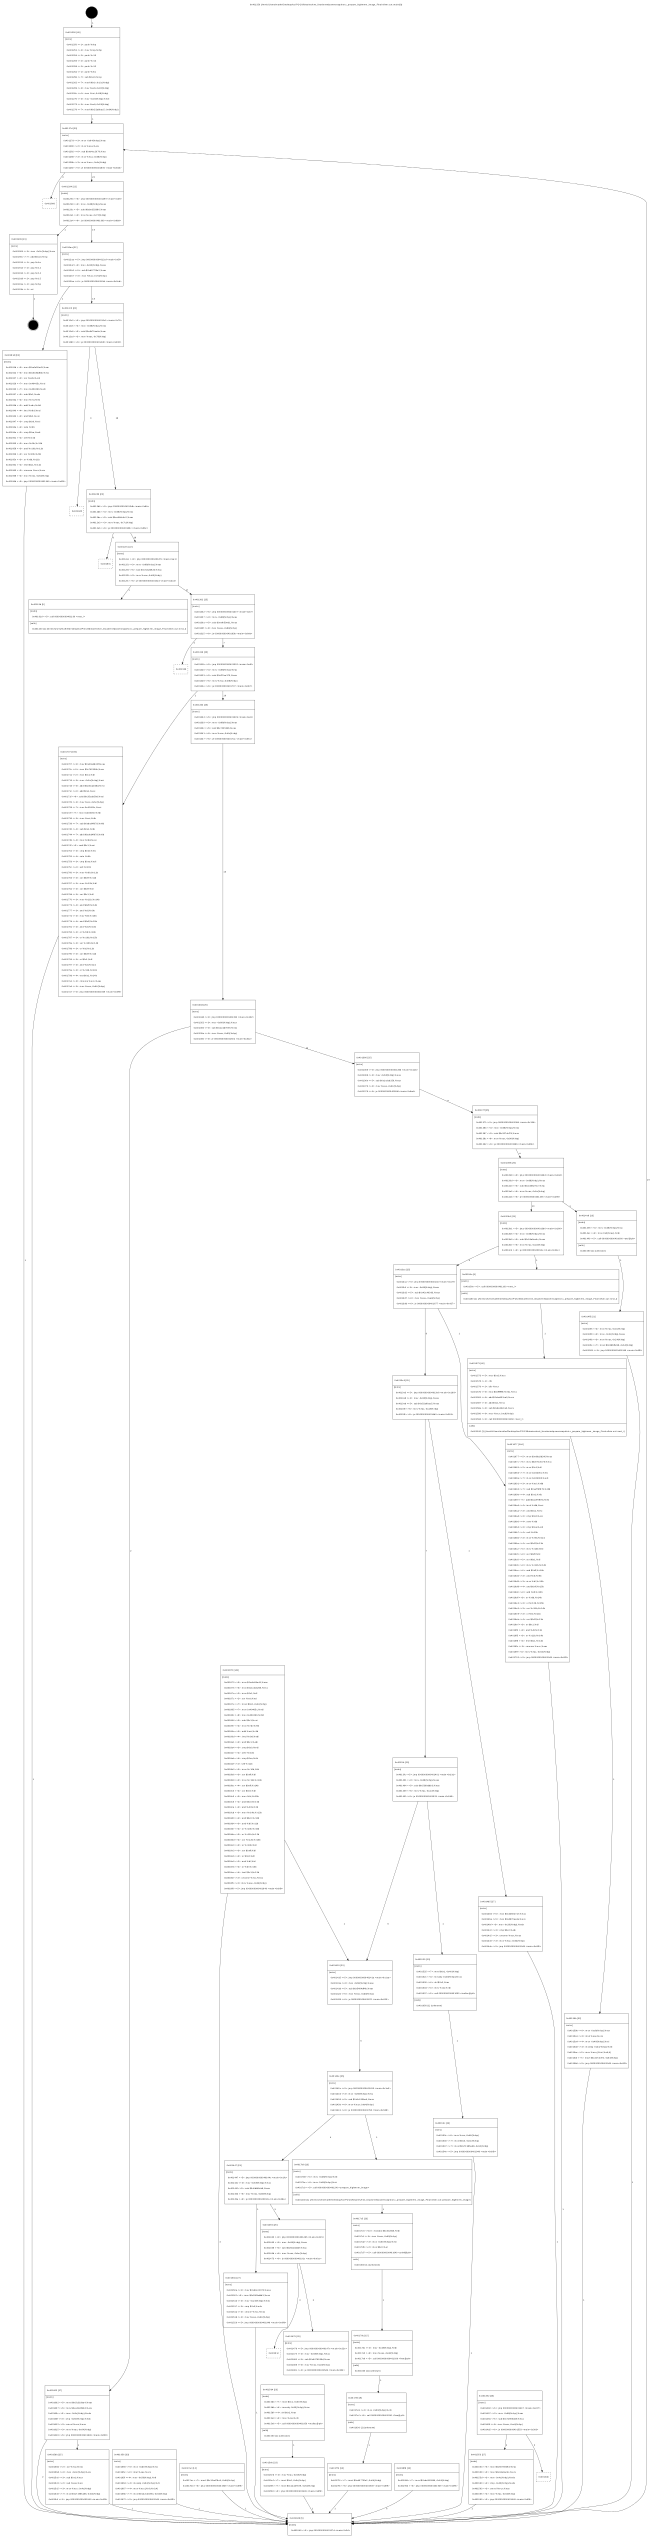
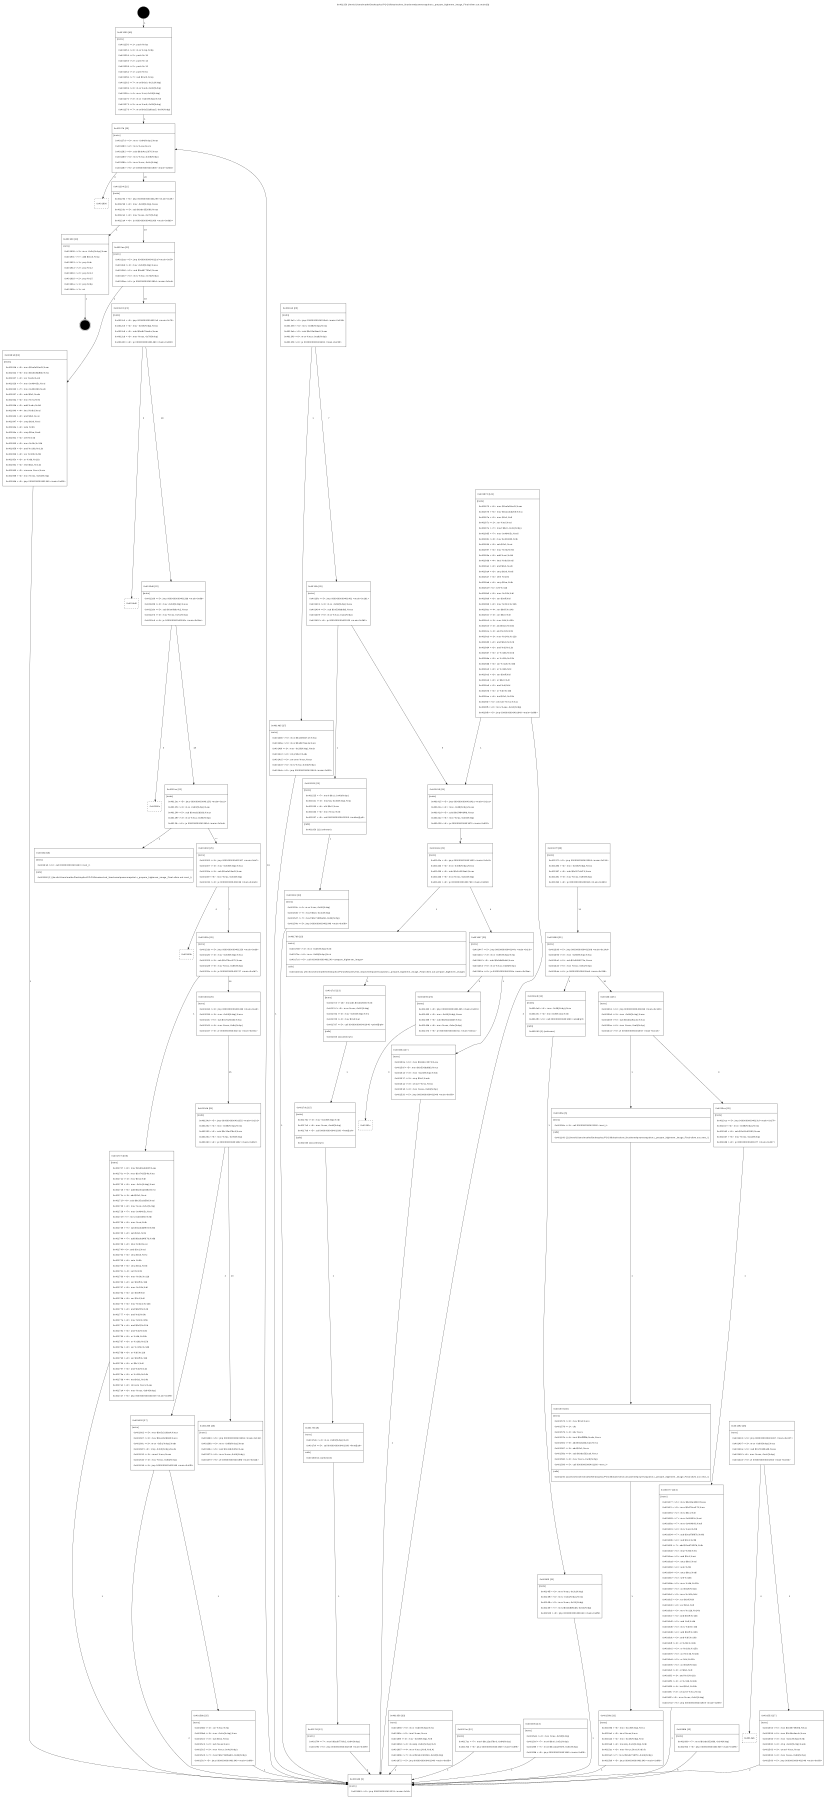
(445, 1101) -> none
(425, 1341) -> none
(316, 2353) -> none
(293, 2413) -> none
